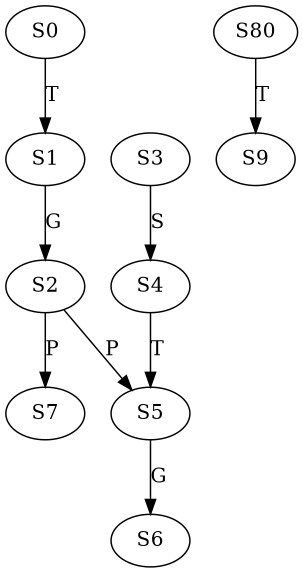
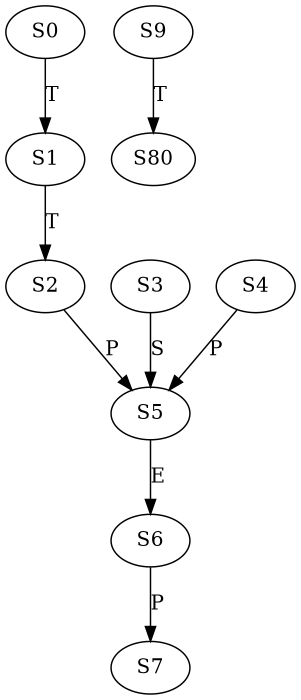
(256, 88) -> (153, 88)
(150, 215) -> (150, 343)
(54, 223) -> (53, 223)
(45, 343) -> (150, 597)
(158, 350) -> (216, 350)
(159, 477) -> (159, 477)
